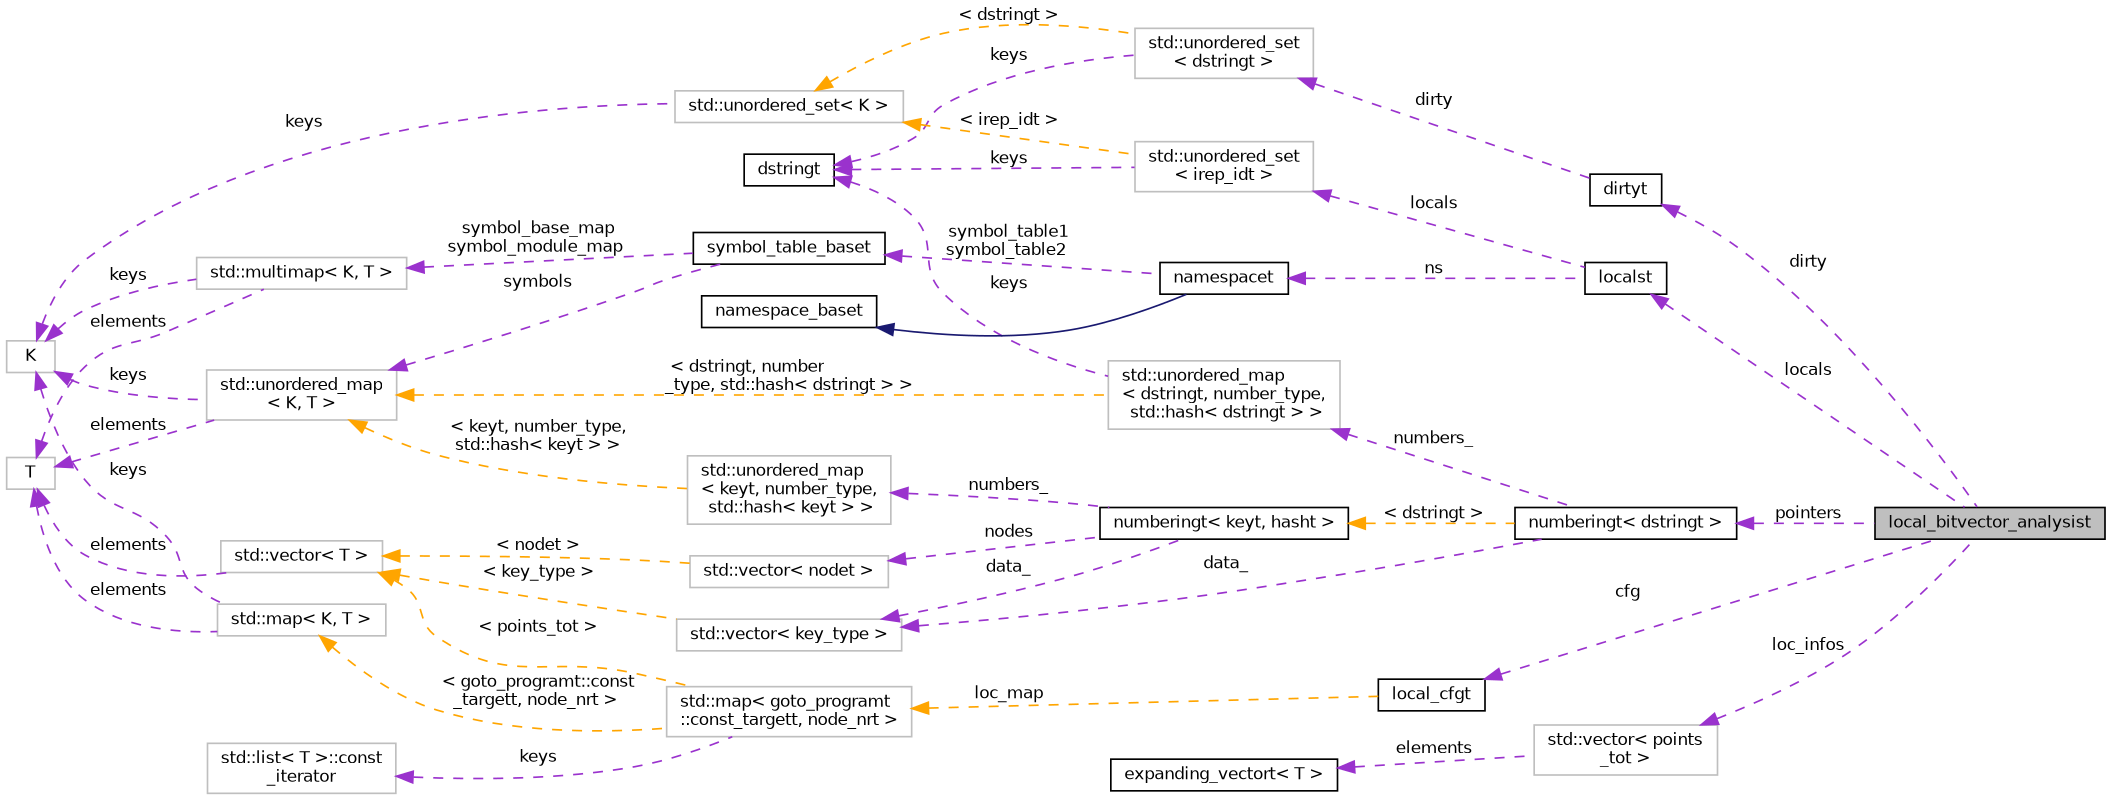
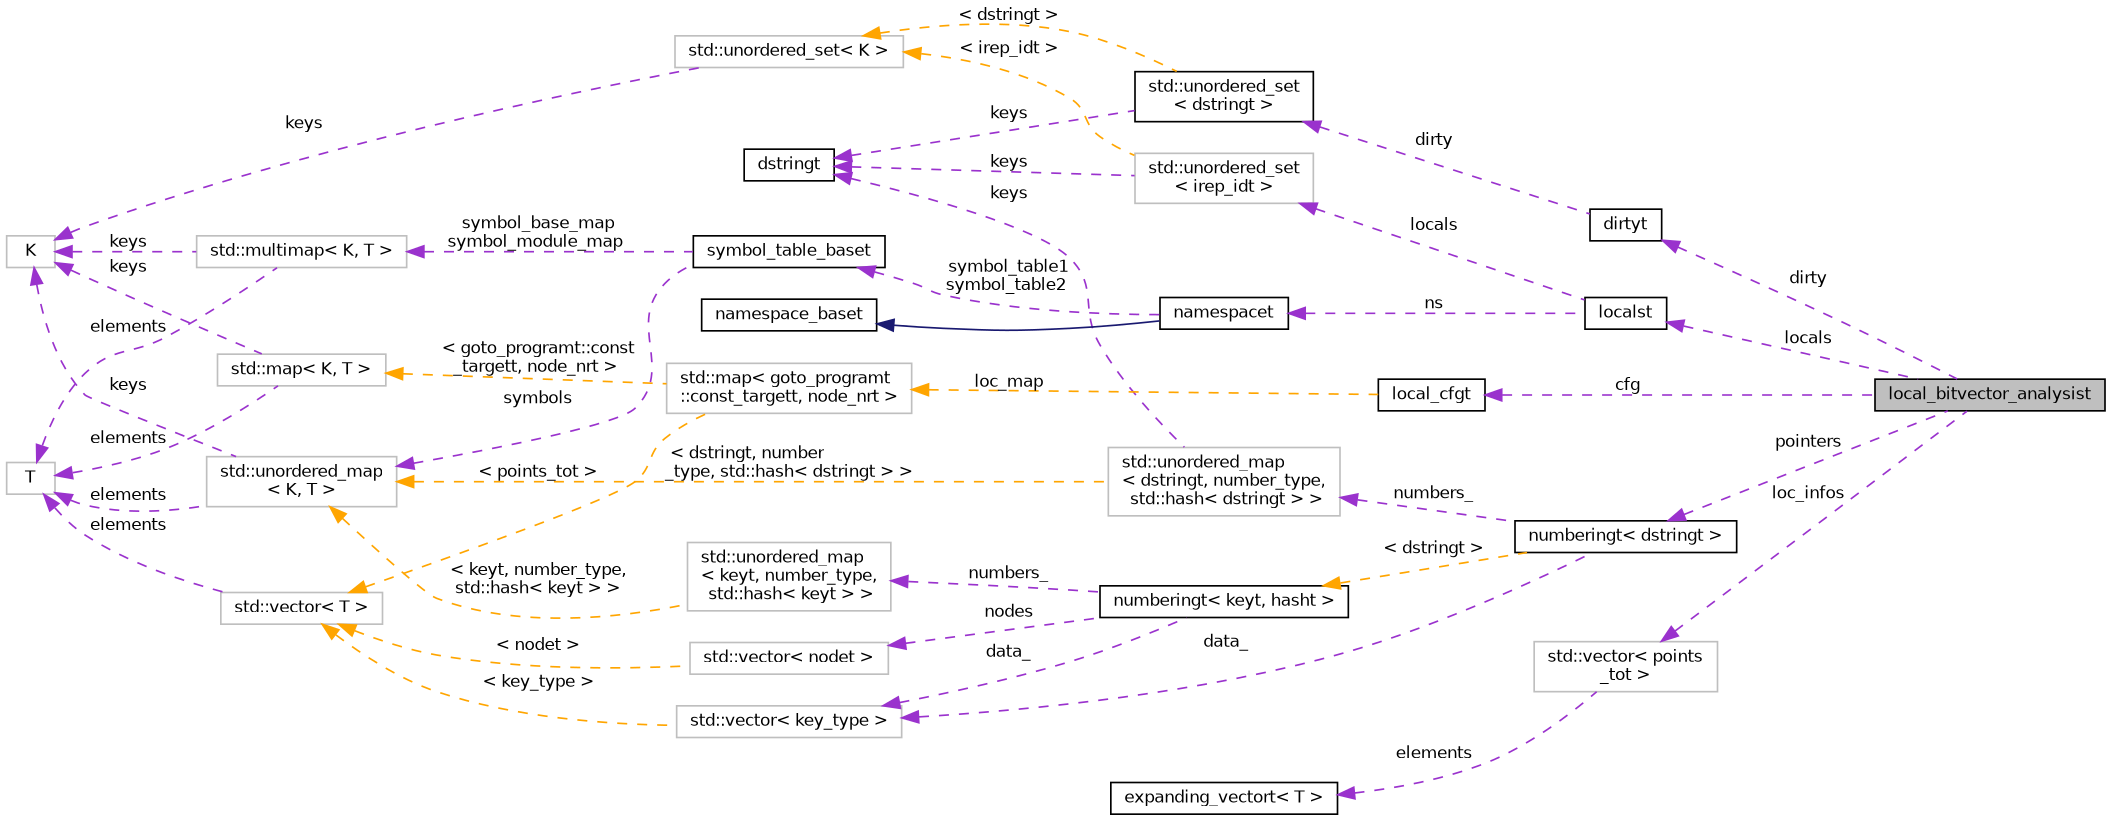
(1224, 53) -> (1224, 97)
(302, 768) -> none
